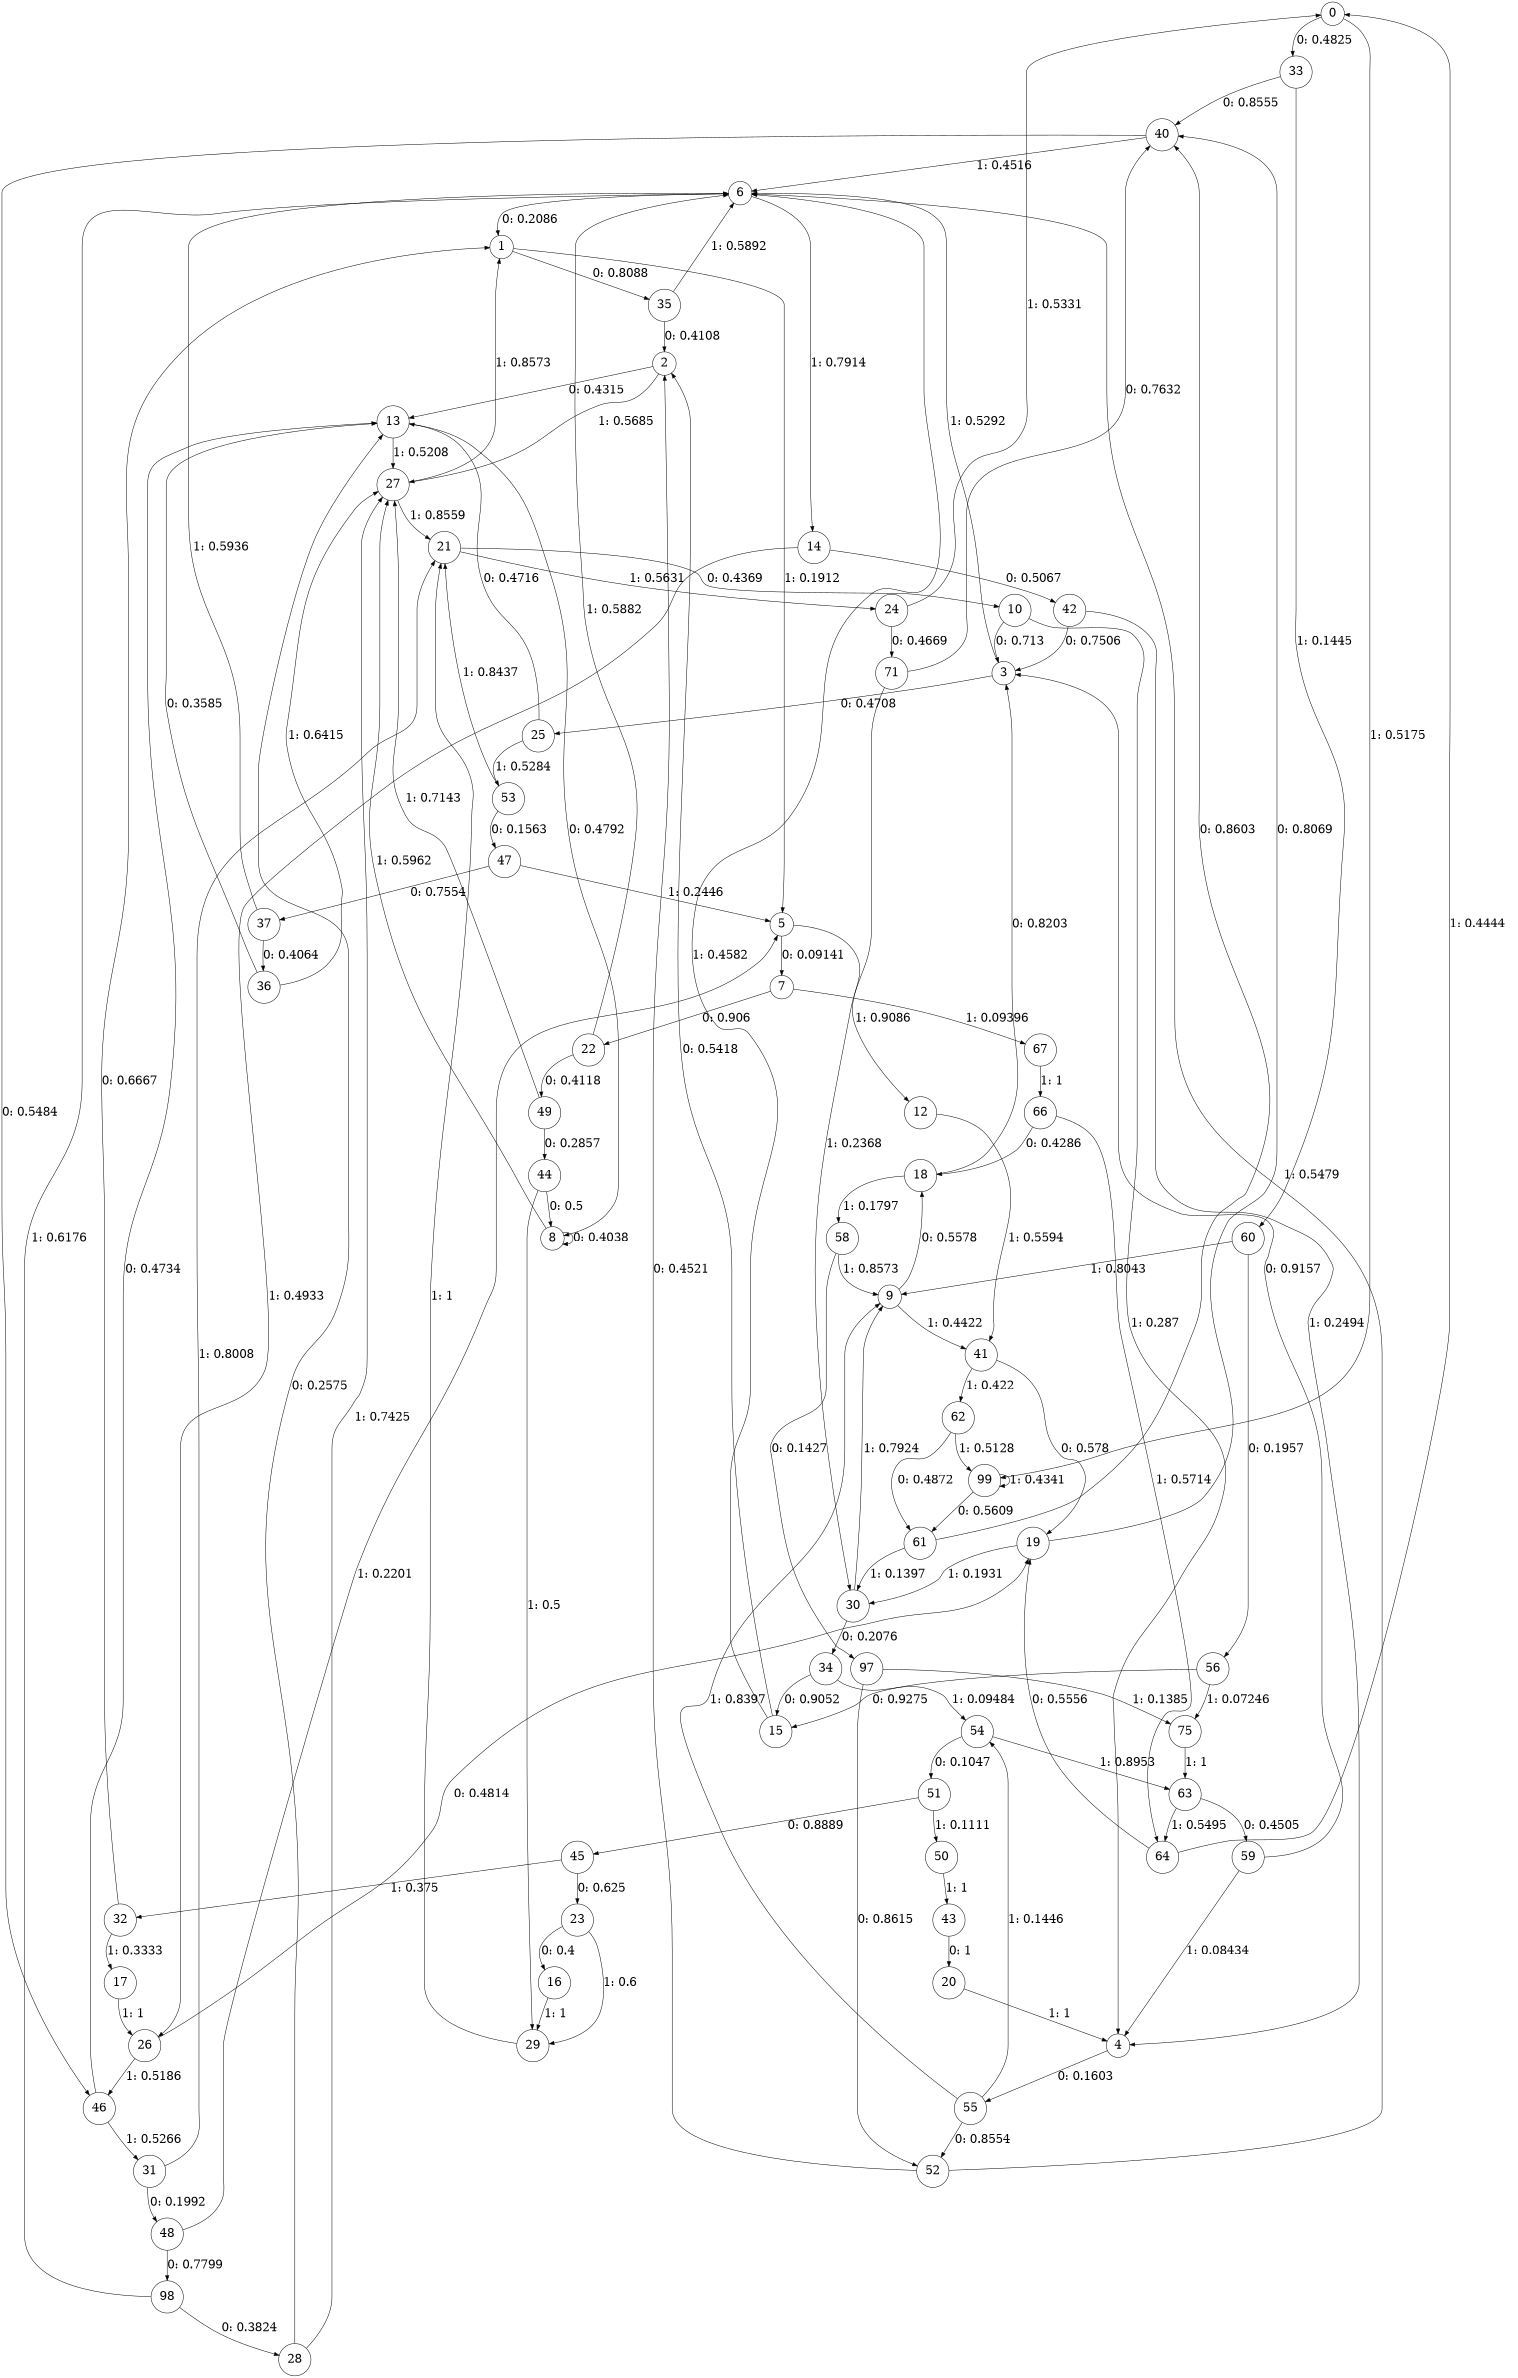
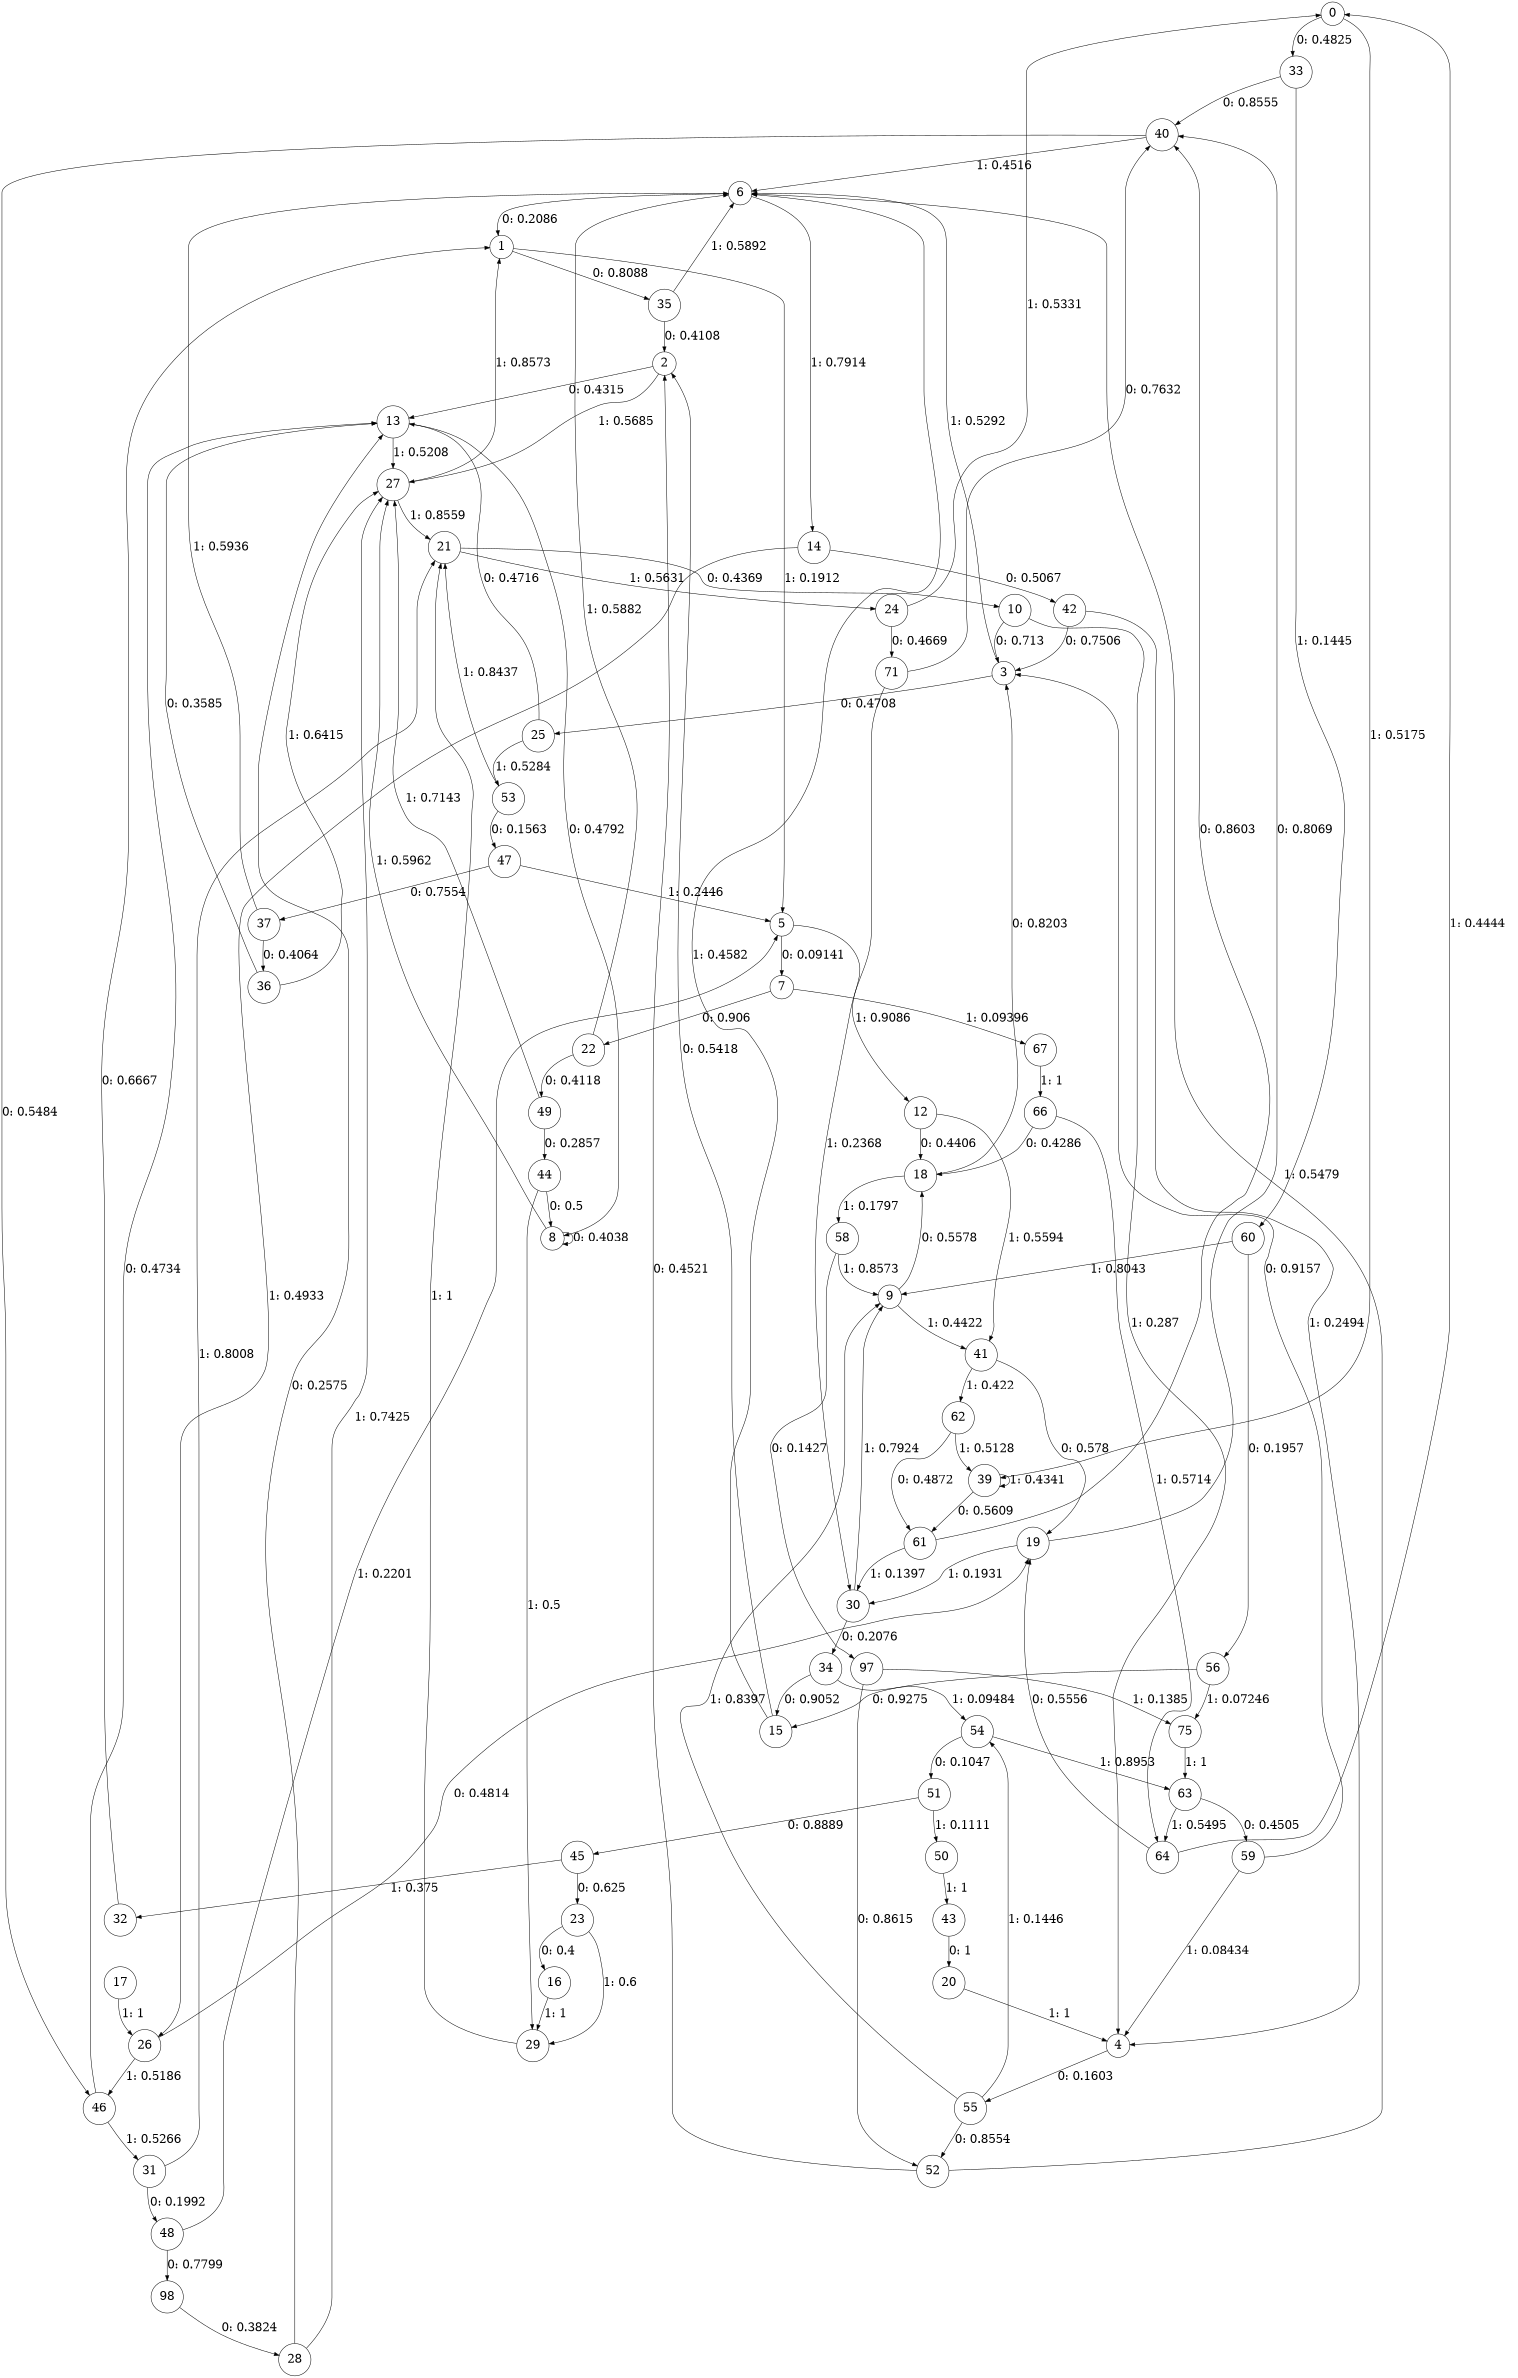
(82, 991) -> none
none -> (921, 1142)
(985, 1481) -> (985, 1481)
(106, 1949) -> none
